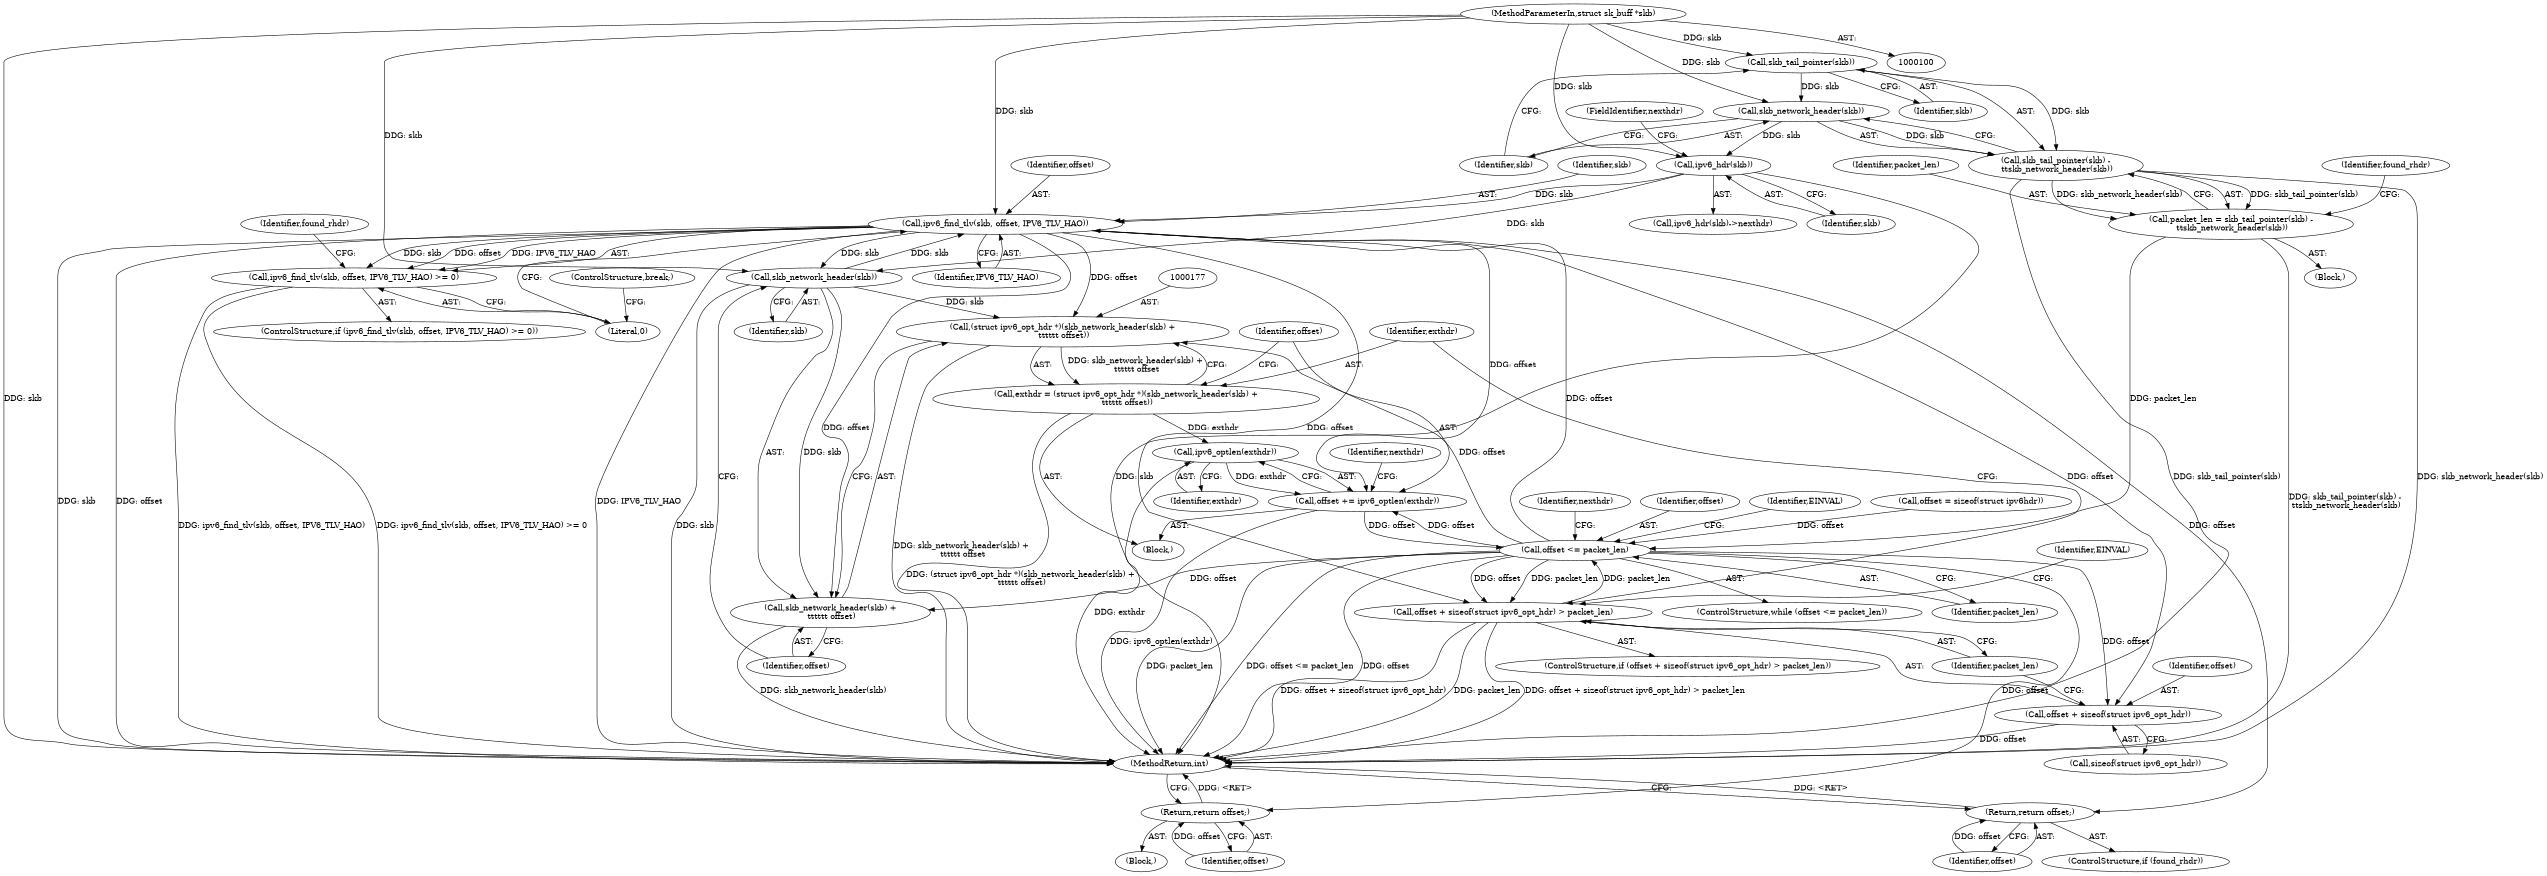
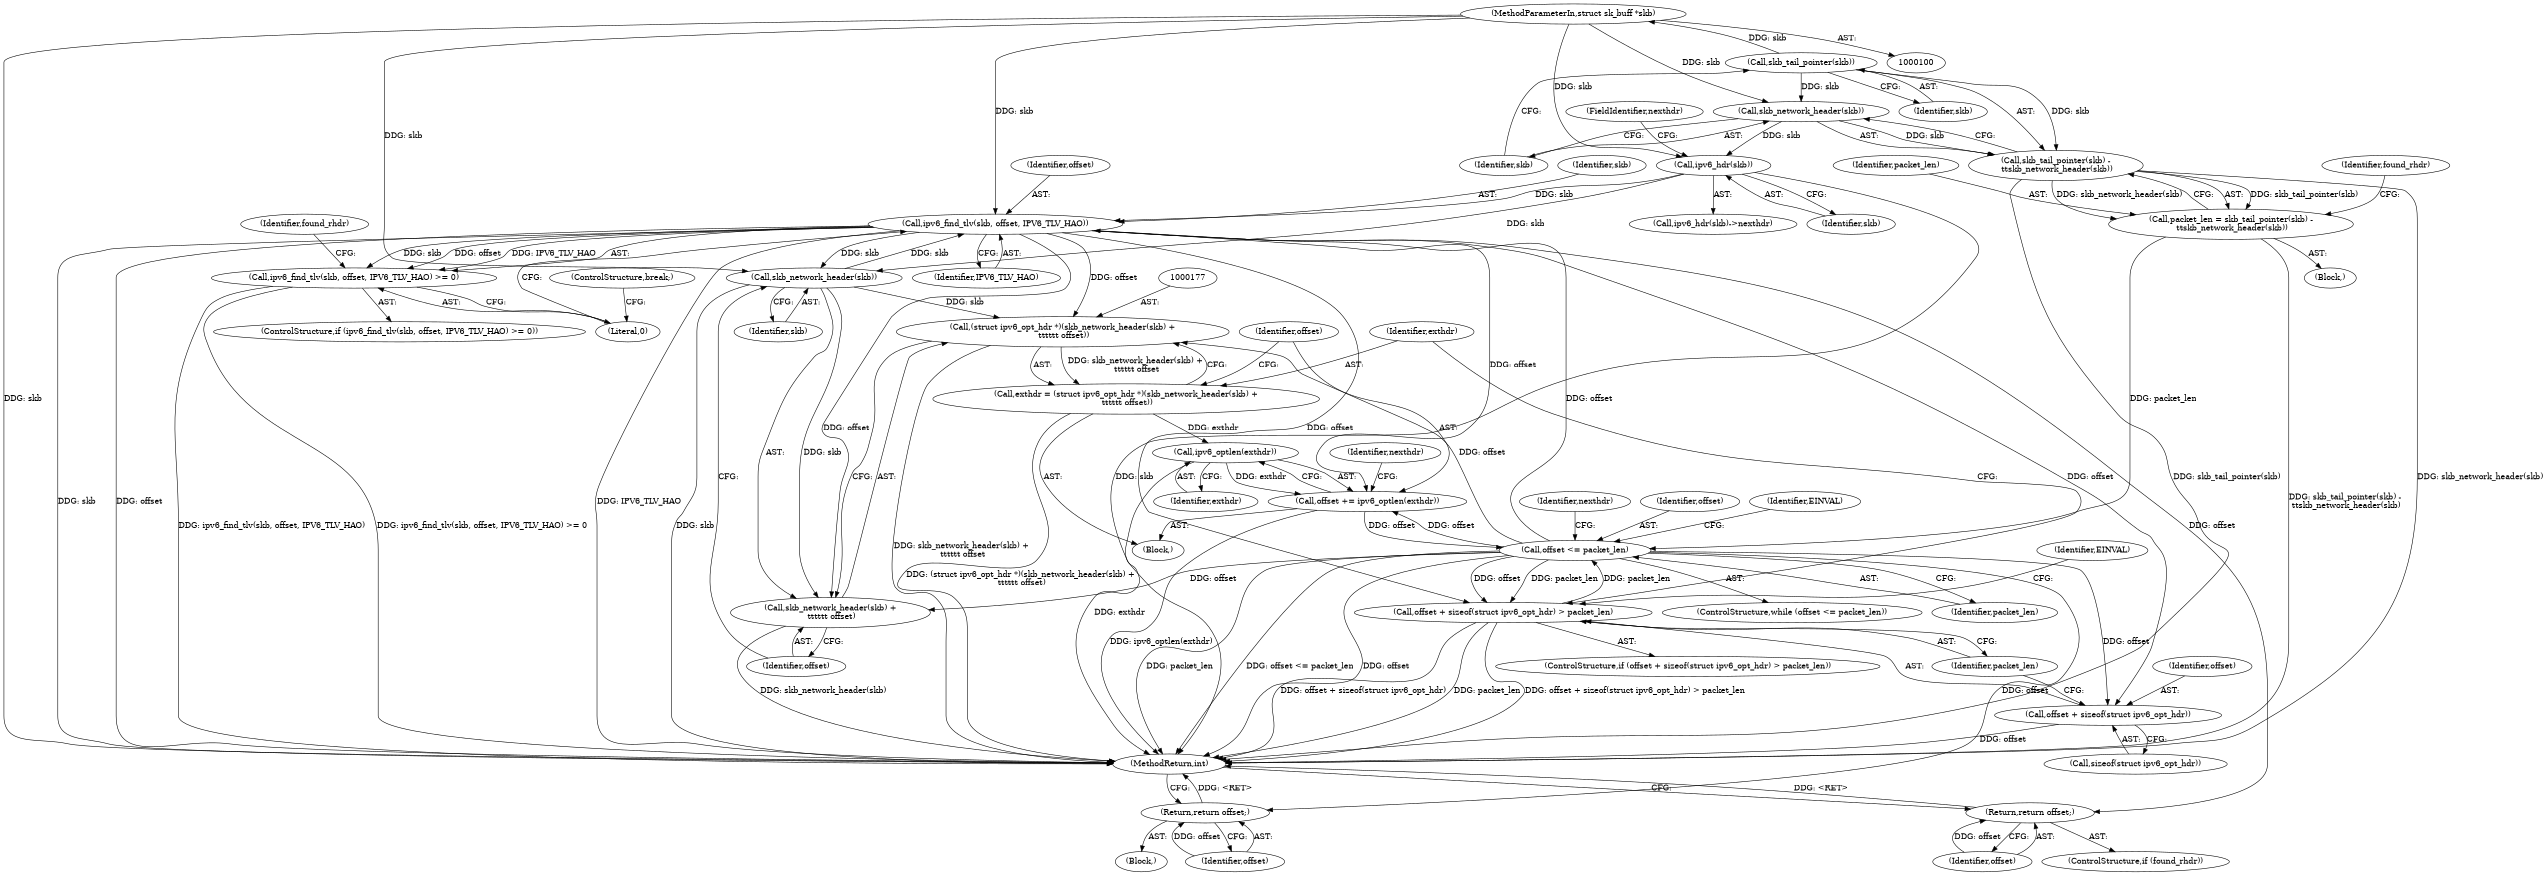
(1676, 41) -> (1718, 33)
(1971, 502) -> none
